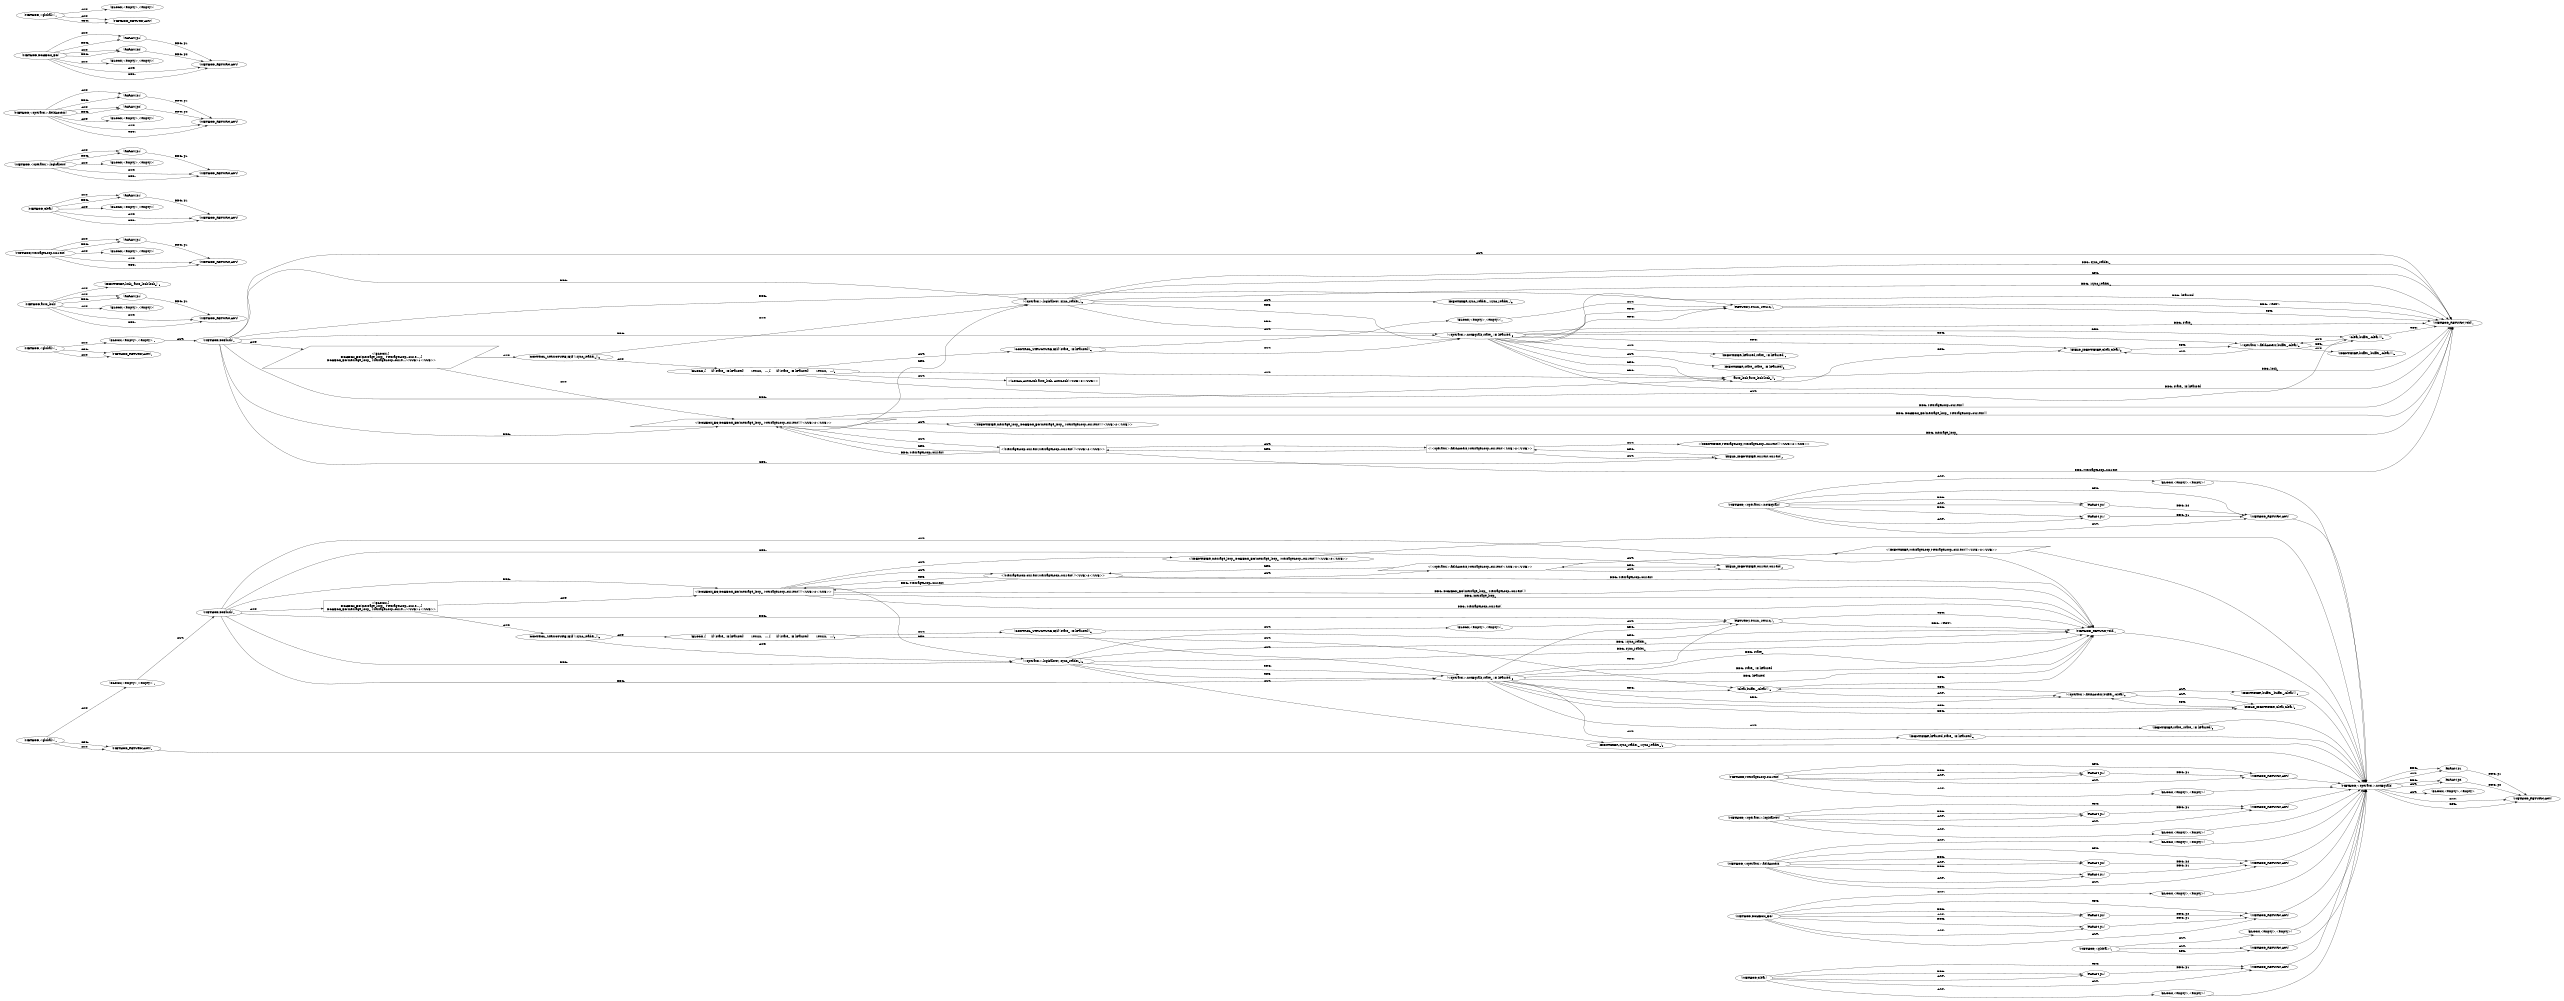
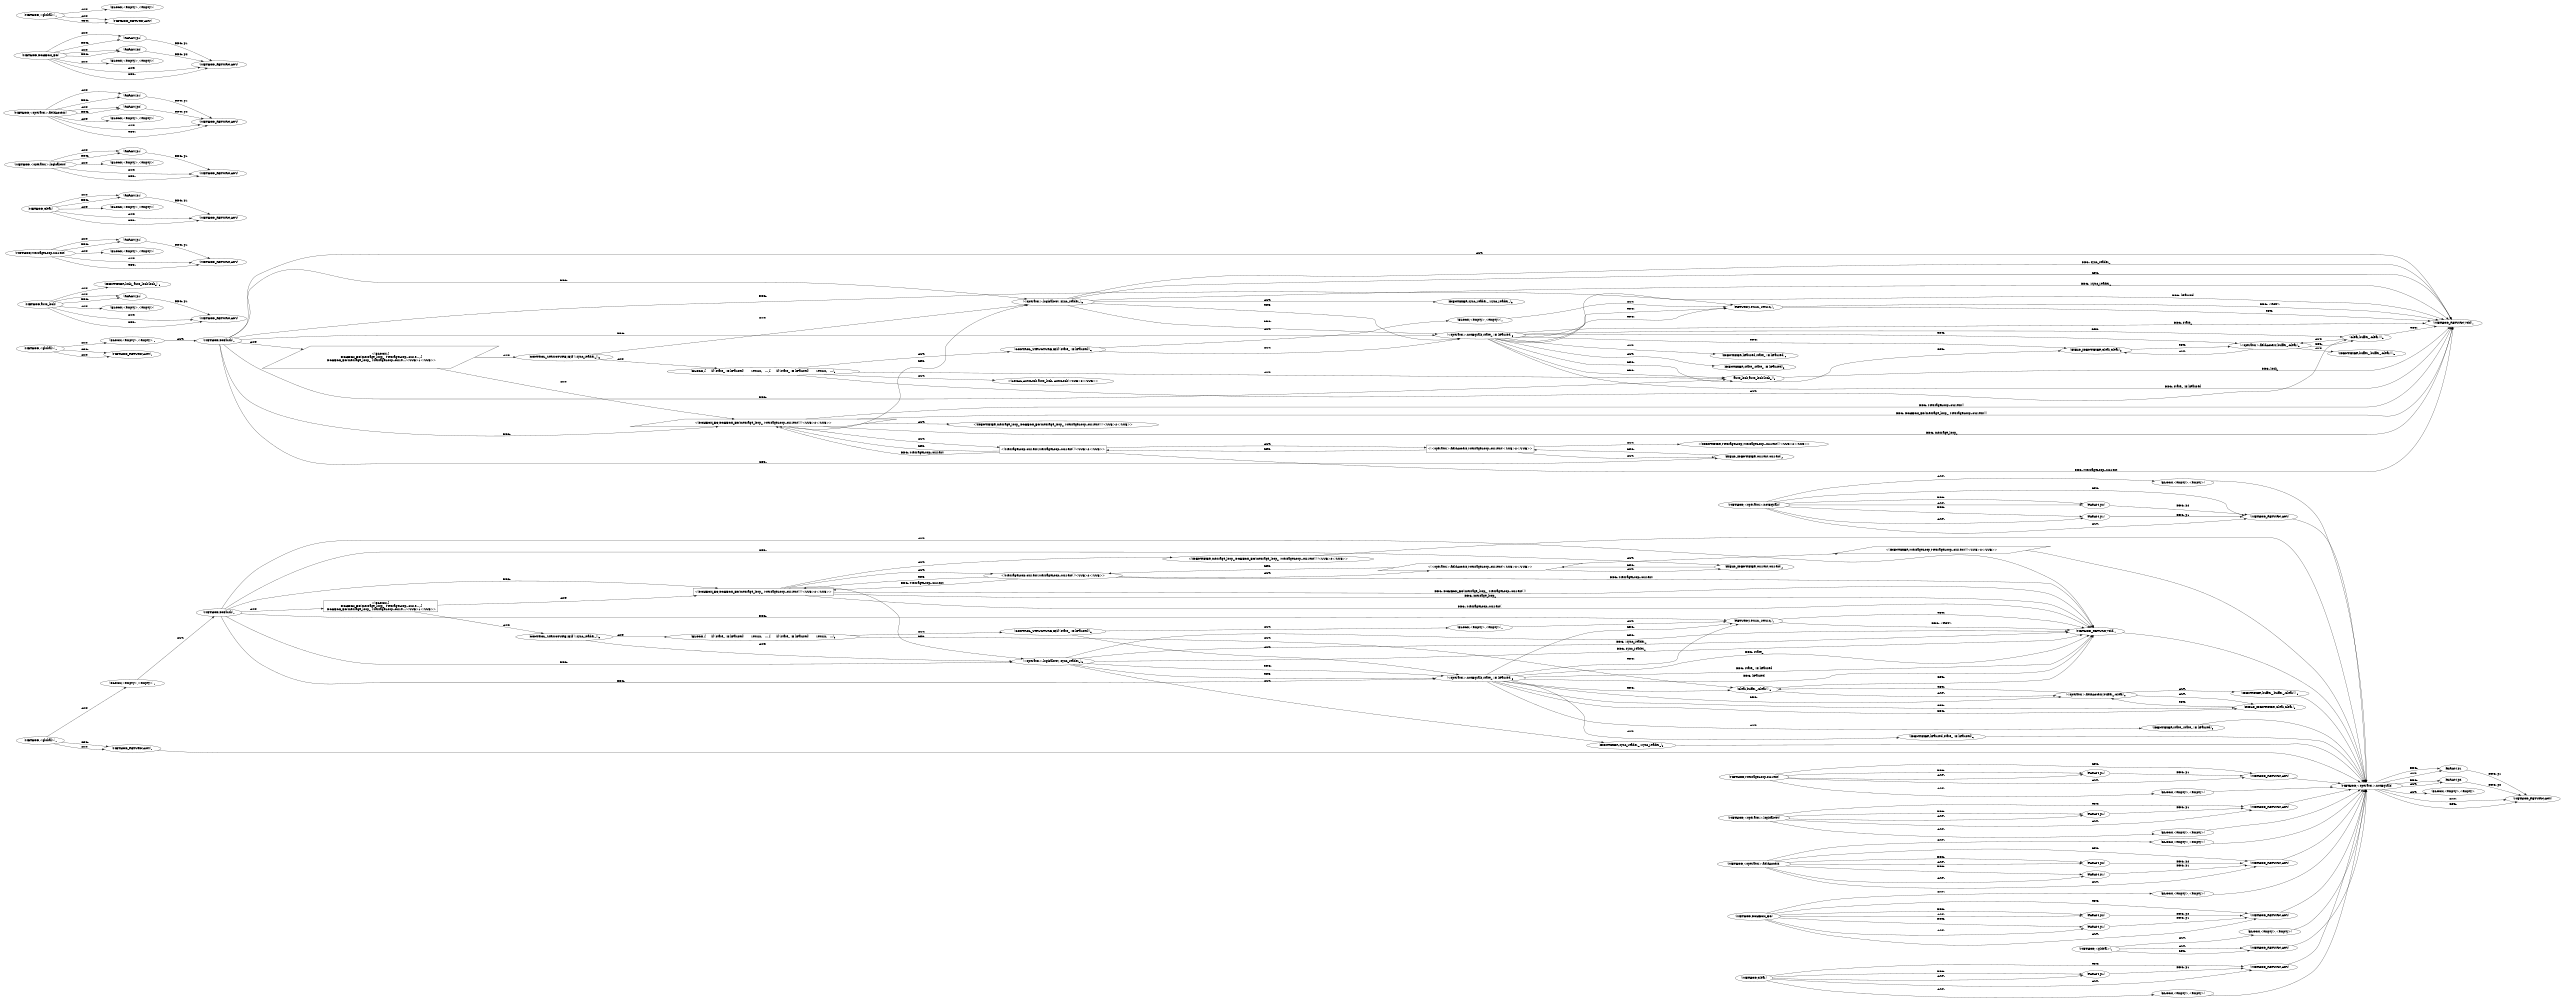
(1053, 381) -> (1053, 381)
